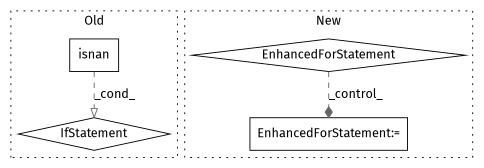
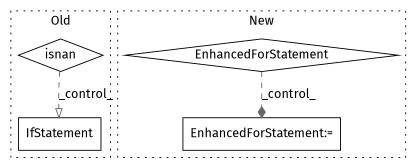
(94, 55) -> (61, 55)
(115, 95) -> (86, 95)
(94, 134) -> (60, 134)
